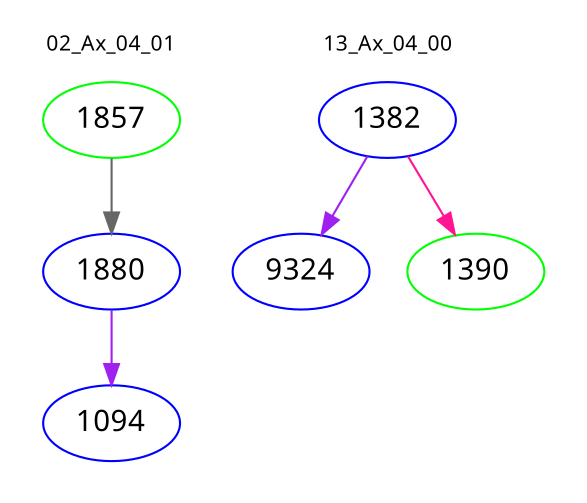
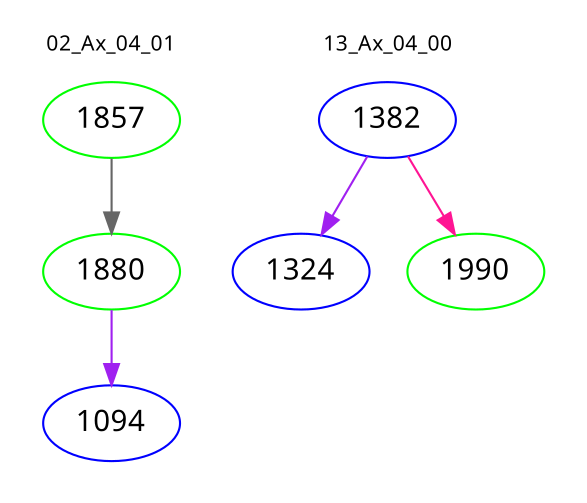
(112, 272) -> (112, 272)
(301, 272) -> (301, 272)
(476, 272) -> (476, 272)
